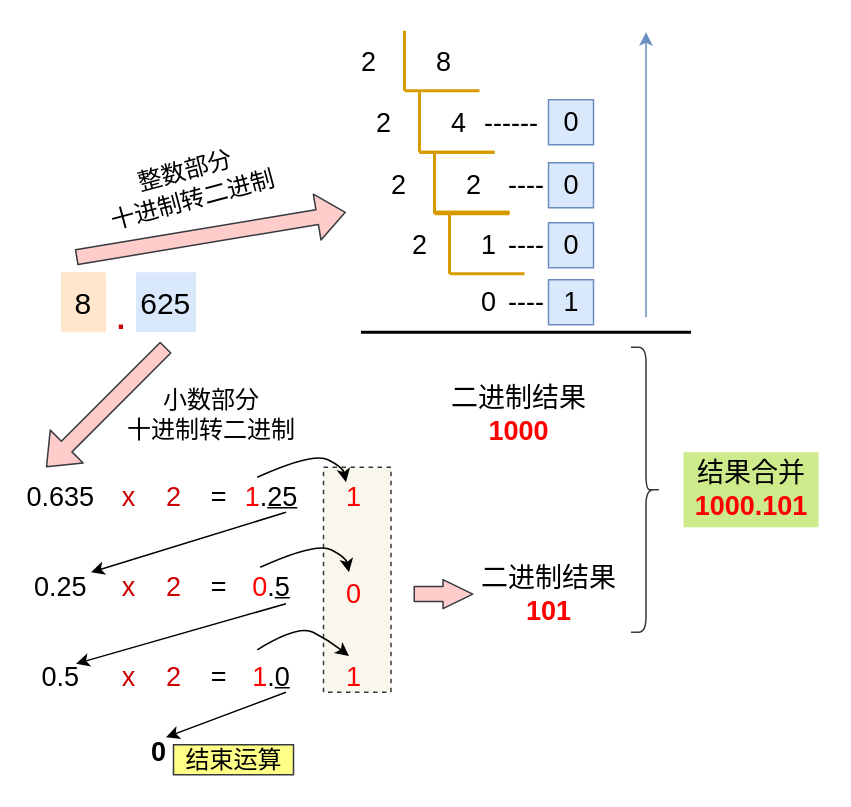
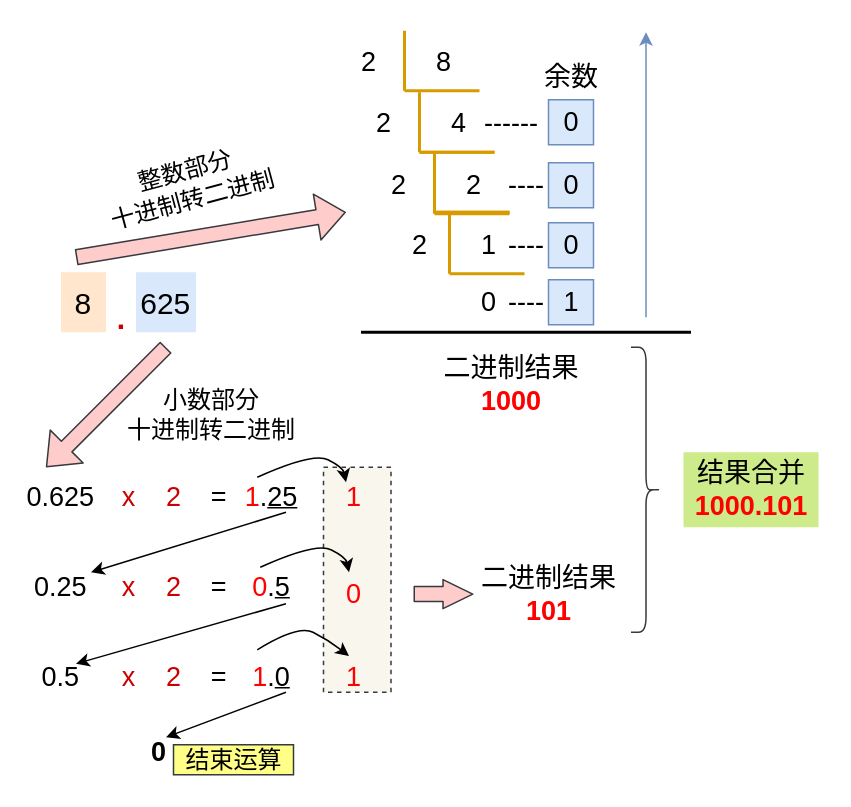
none -> (571, 77)
(518, 415) -> (511, 385)
(61, 497) -> (61, 497)
